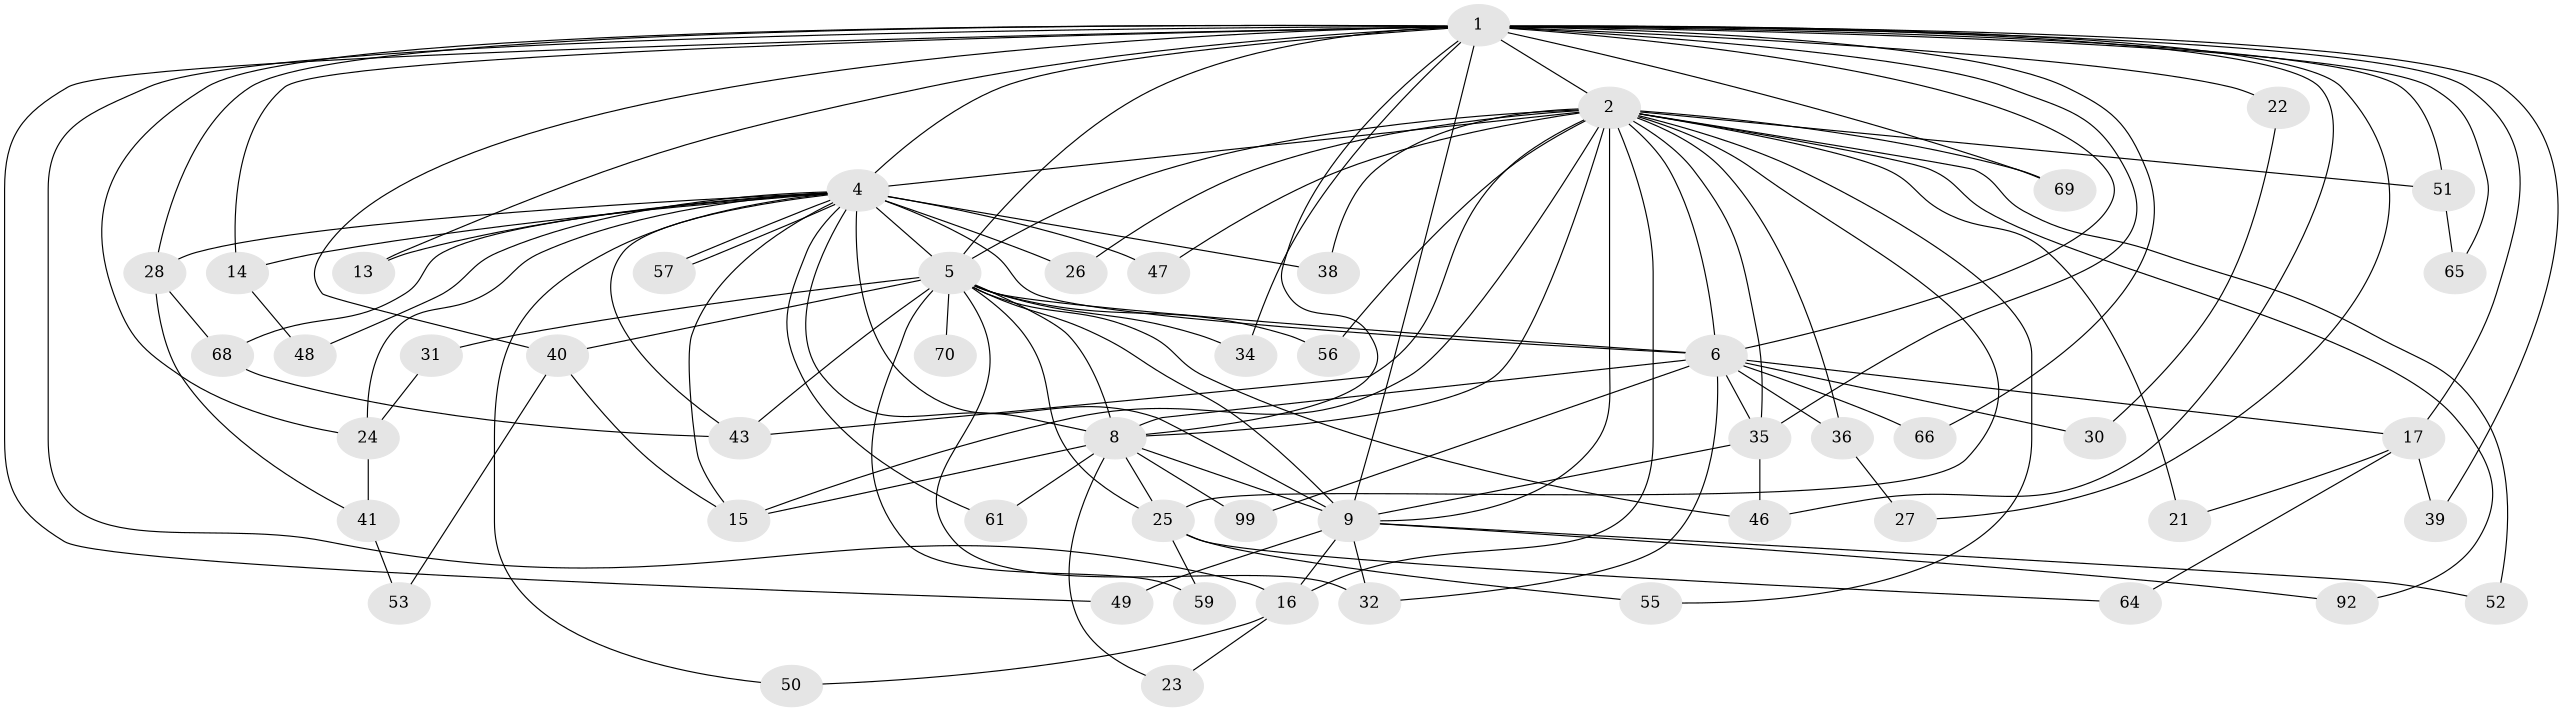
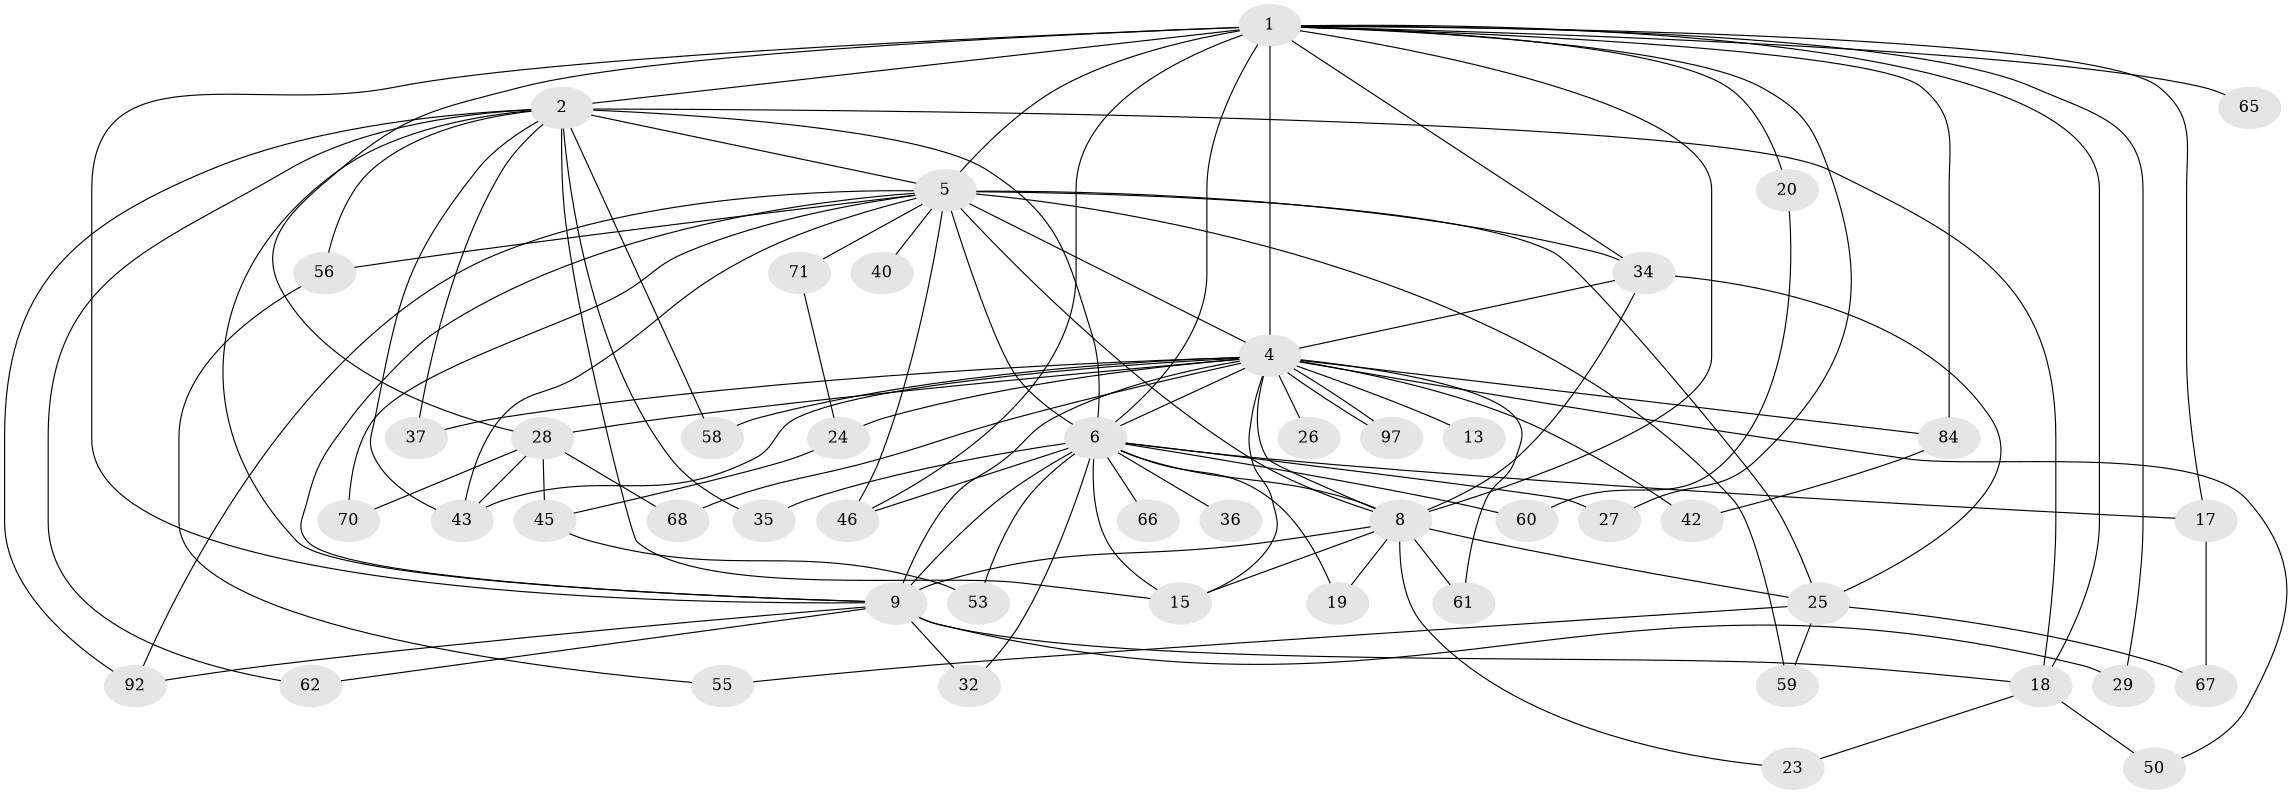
(2023, 72) -> none
(253, 74) -> none
(738, 87) -> none
(906, 92) -> none
(2060, 107) -> none
(2278, 108) -> (1787, 190)
(1326, 148) -> none
(1199, 153) -> (1473, 311)
(2065, 190) -> none
(2444, 190) -> none
(1773, 241) -> none
(237, 273) -> (1949, 438)
(664, 273) -> (1392, 438)
(1159, 273) -> (416, 438)
(1328, 273) -> (712, 438)
(2030, 347) -> (278, 605)
(305, 356) -> (1692, 521)
(431, 356) -> (800, 273)
(1457, 394) -> (1551, 422)
(475, 418) -> (502, 480)
(2095, 438) -> (1527, 521)
(637, 448) -> (1104, 535)
(1572, 476) -> (985, 511)
(1871, 476) -> (1403, 477)
none -> (446, 480)
(478, 480) -> (1019, 510)
(1760, 480) -> (952, 486)
(1849, 486) -> (1957, 379)
(368, 521) -> (545, 521)
(1246, 521) -> (1338, 603)
(2180, 521) -> none
(2436, 521) -> none
(980, 558) -> (440, 285)
(1122, 603) -> (2124, 686)
(1287, 603) -> (2041, 686)
(2130, 603) -> (2206, 686)
(2496, 603) -> (311, 686)
